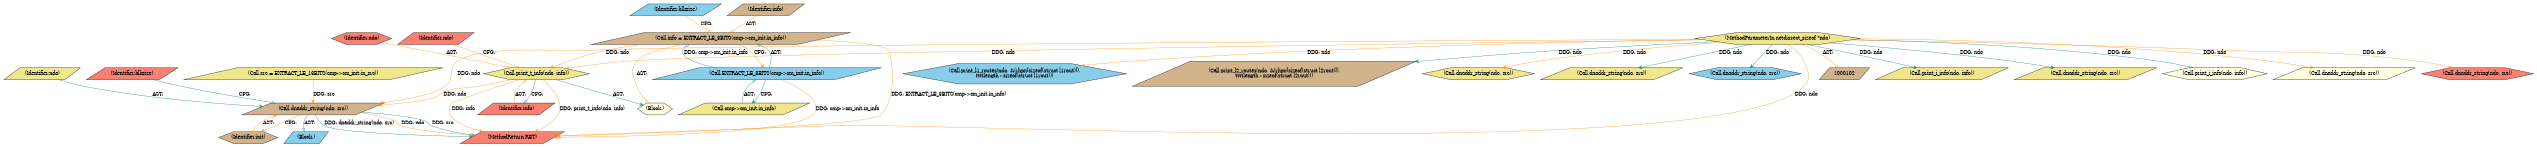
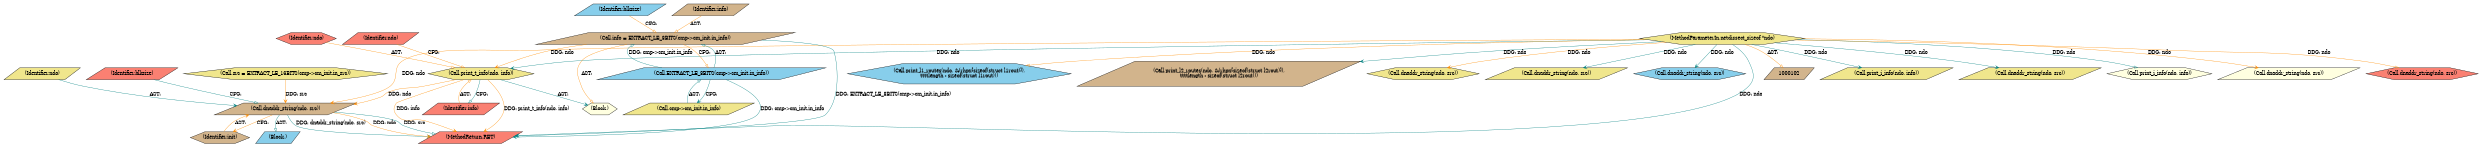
(1136, 48) -> (1081, 48)
(752, 53) -> (697, 53)
(313, 74) -> (285, 74)
(826, 124) -> (765, 124)
(1210, 132) -> (1162, 132)
(706, 133) -> (628, 134)
